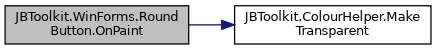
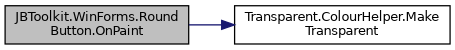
(333, 25) -> (342, 25)
